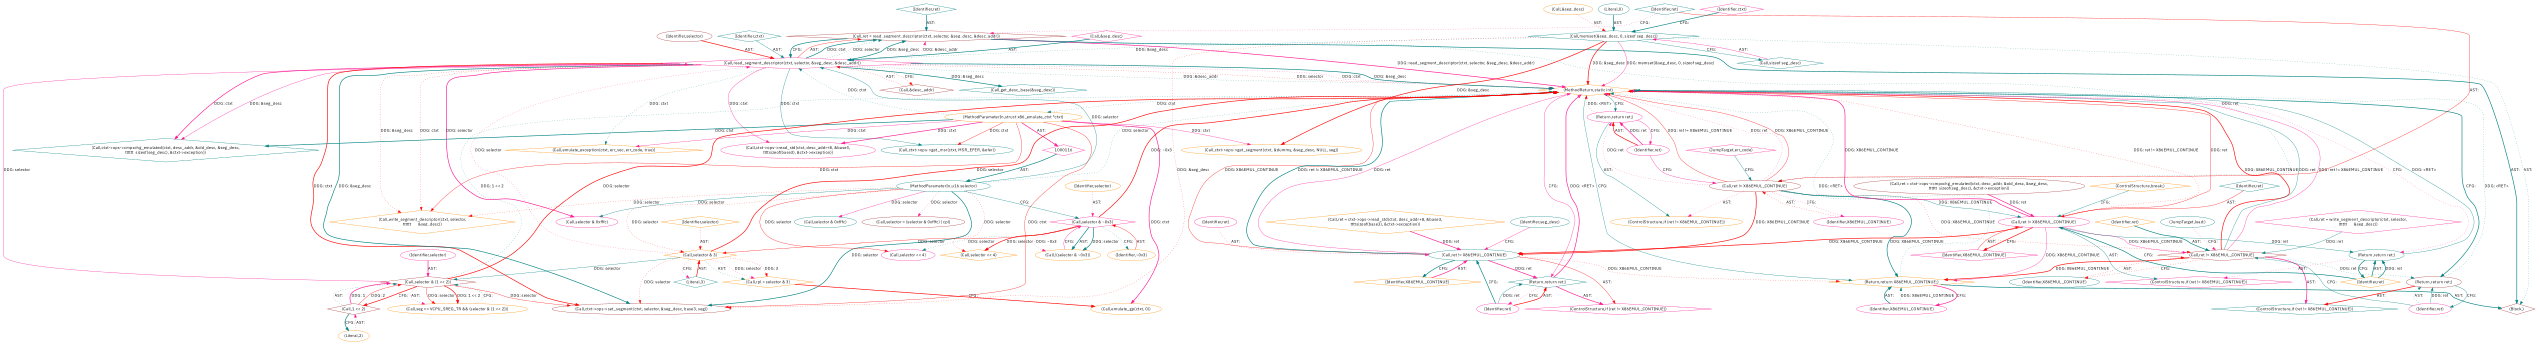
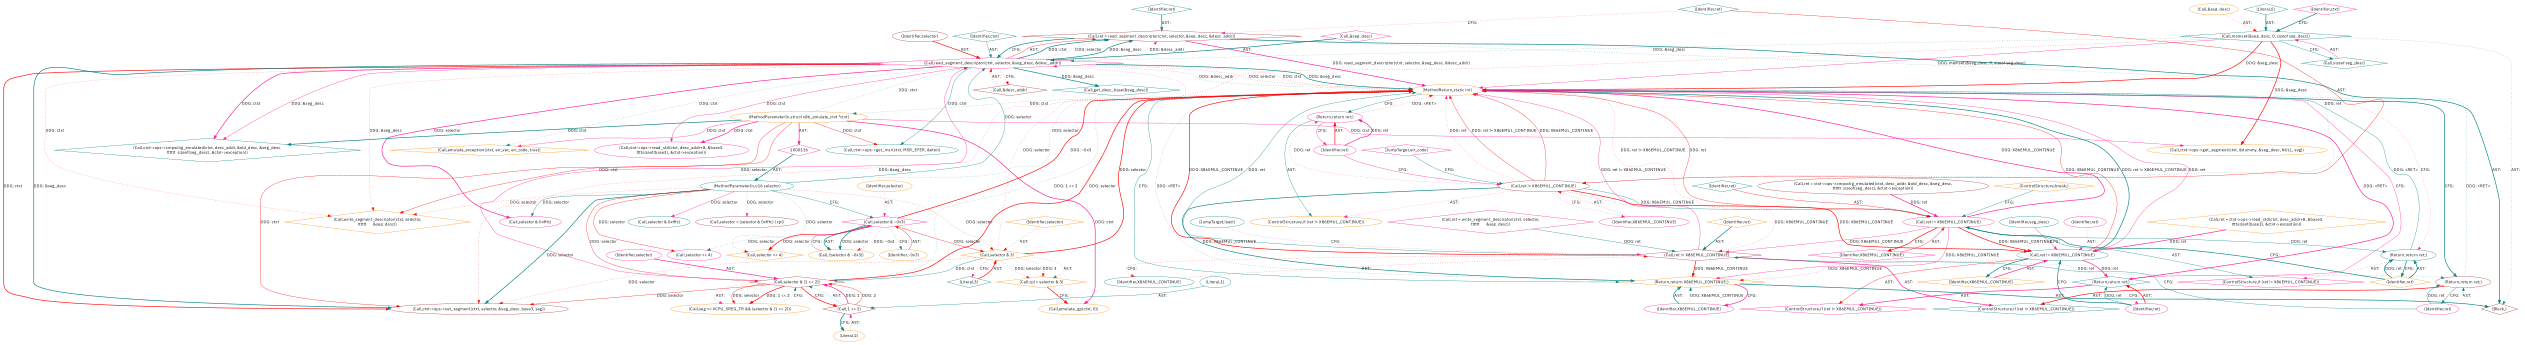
(1614, 9) -> (2266, 9)
(1588, 90) -> (1447, 90)
none -> (594, 253)
(607, 269) -> (965, 269)
none -> (1215, 282)
